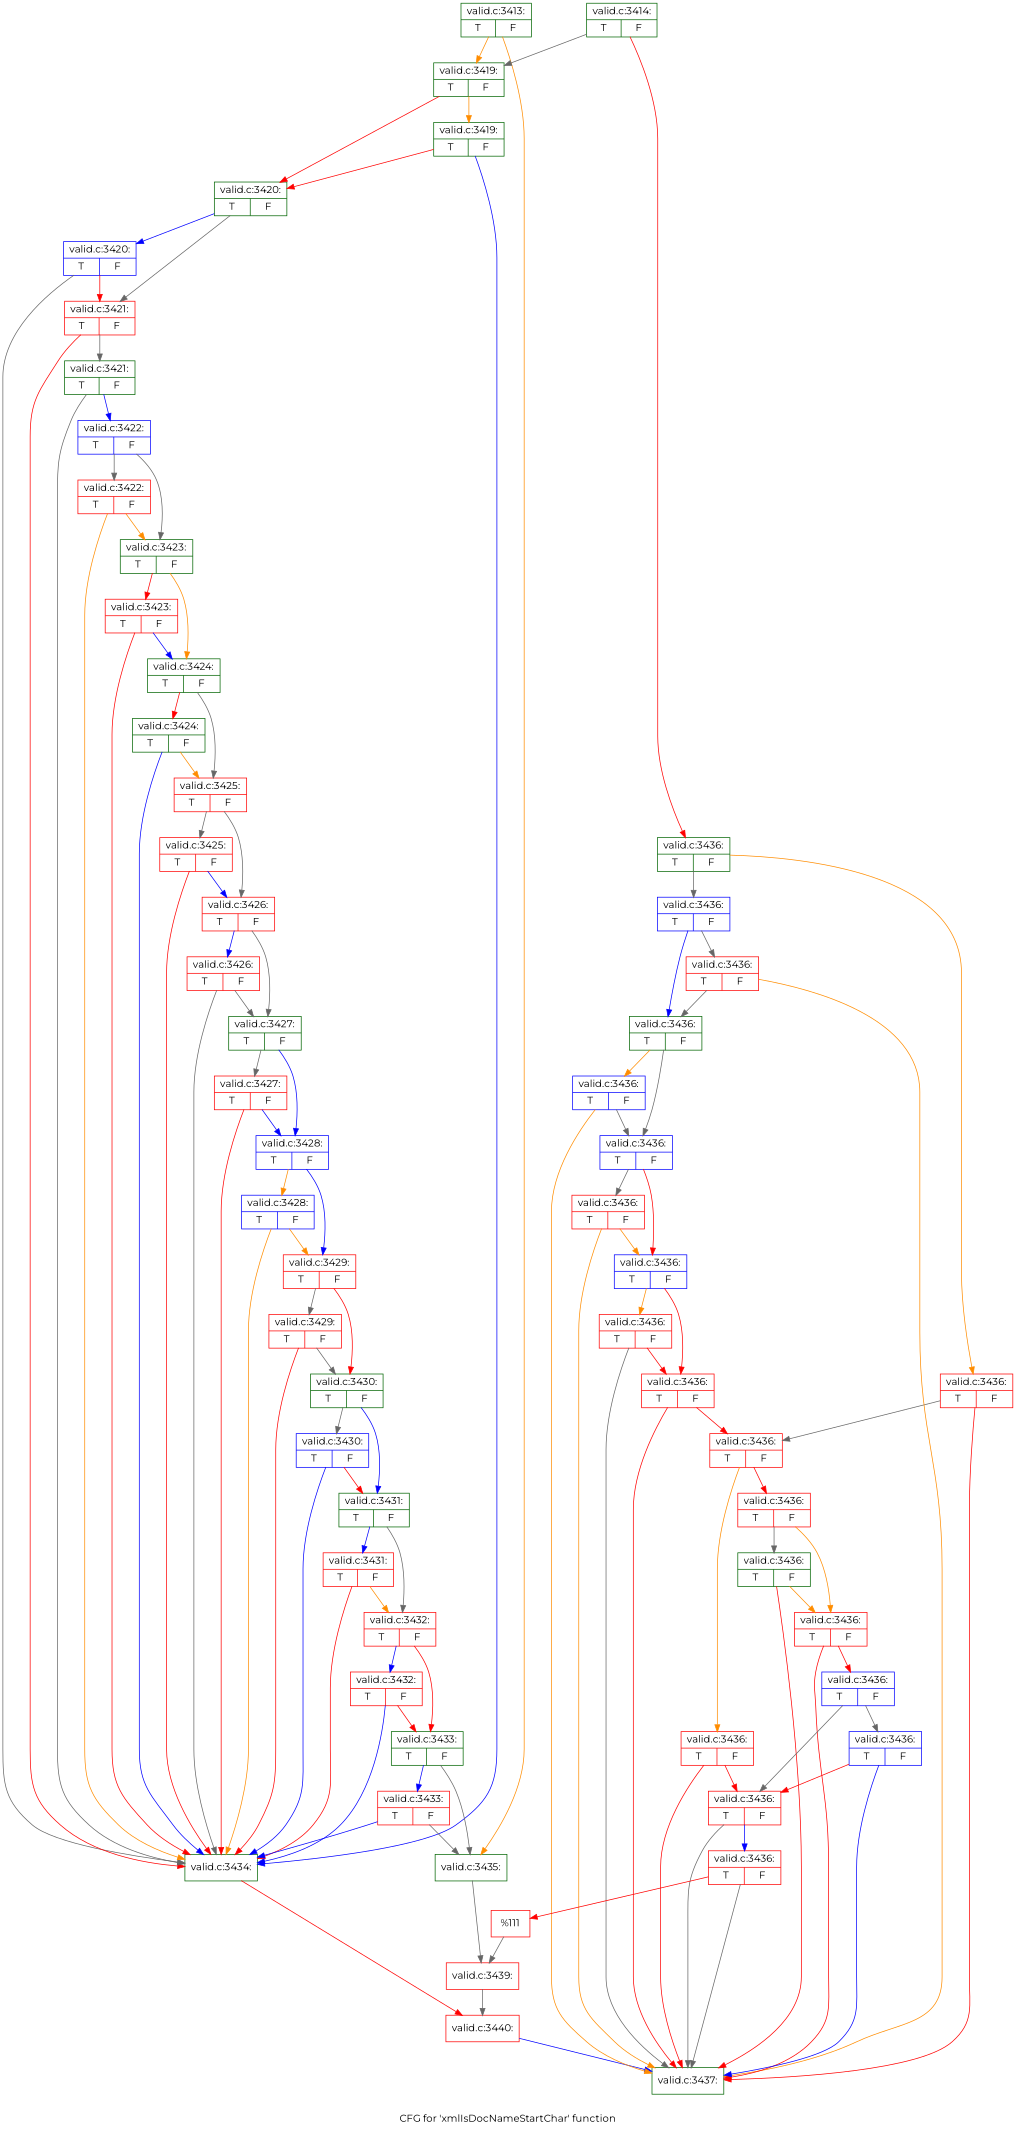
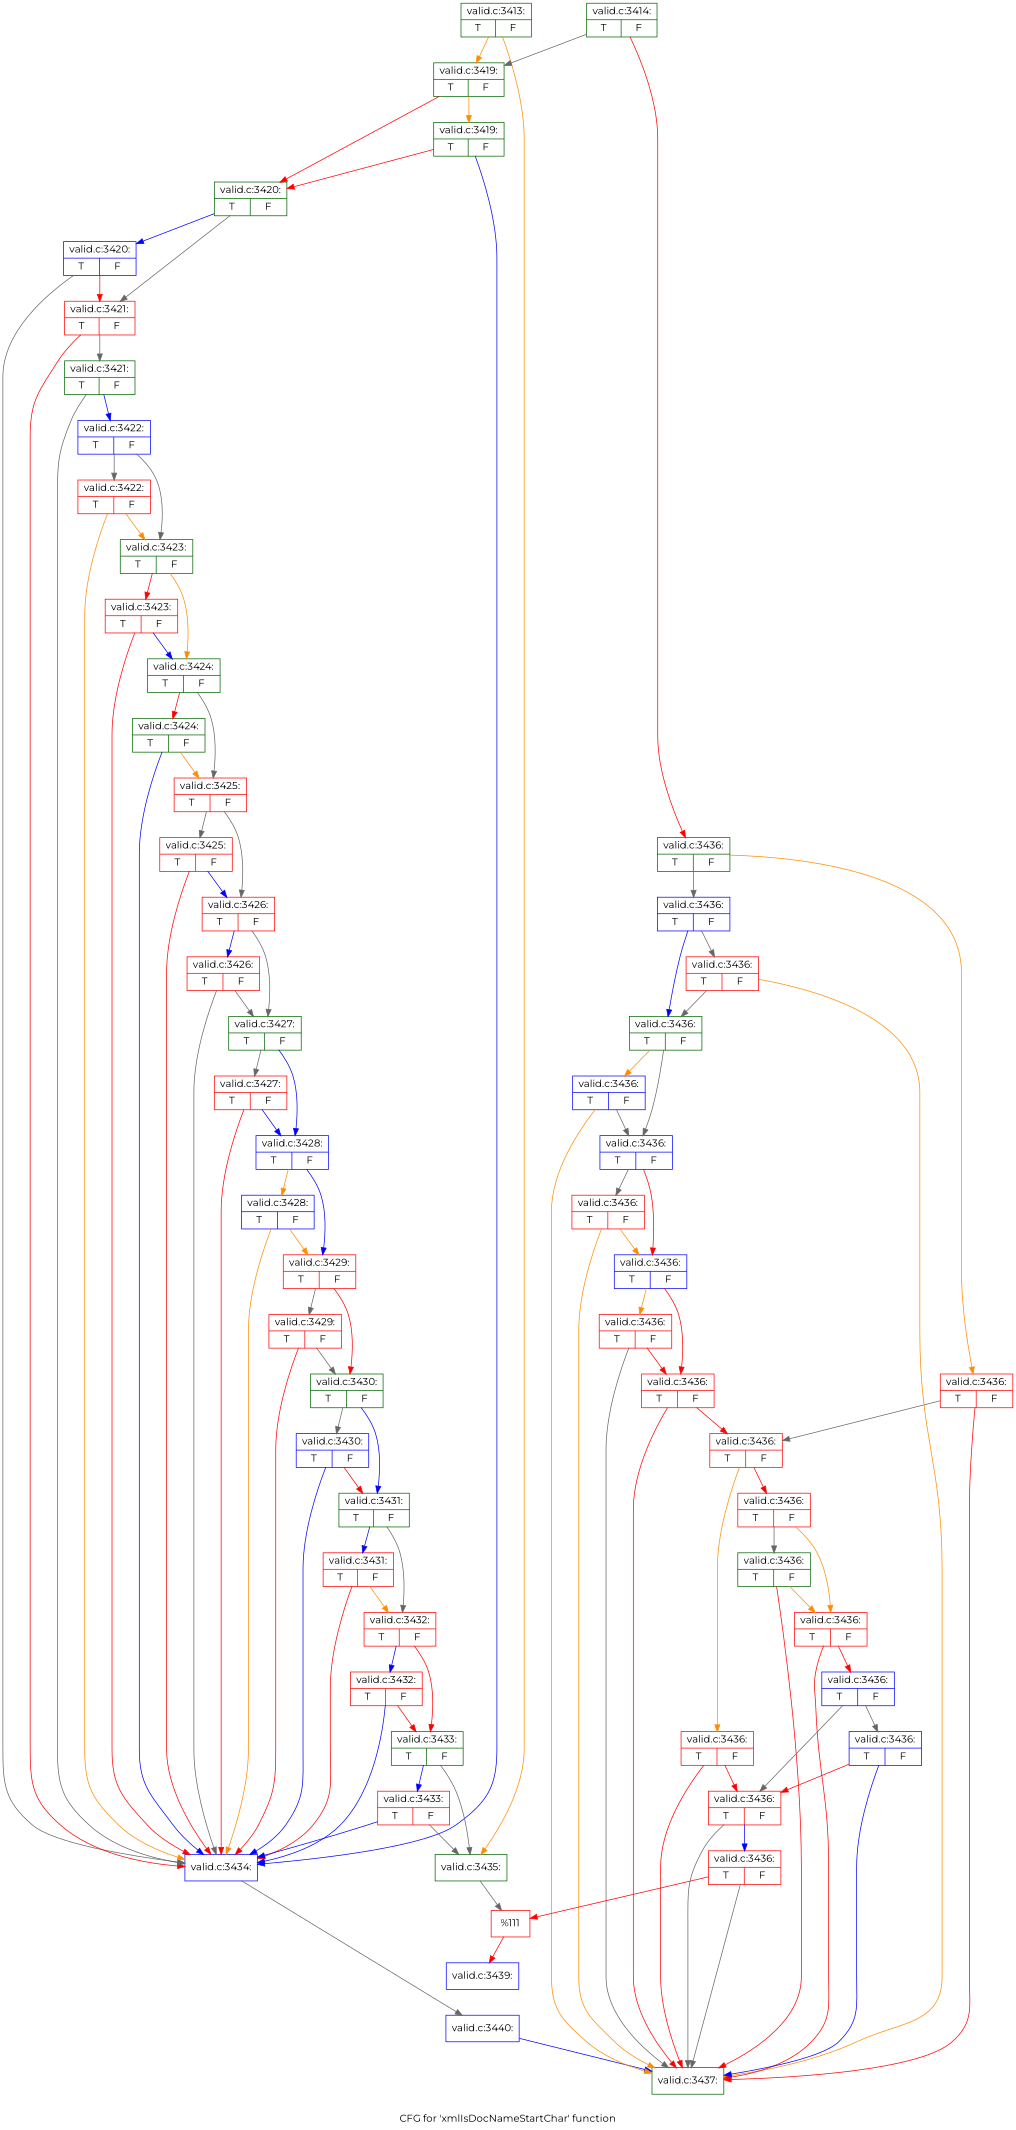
(221, 1868) -> (221, 1868)
(476, 1918) -> (489, 1893)
(349, 1946) -> (349, 1946)
(498, 1947) -> (498, 1947)
(483, 1976) -> (483, 1976)
(483, 1999) -> none
(483, 2029) -> (483, 2029)
